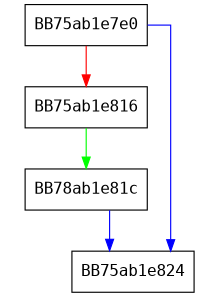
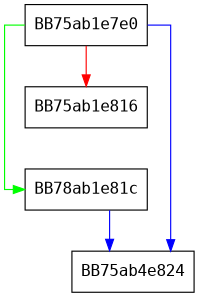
(86, 143) -> (5, 102)
(133, 272) -> (133, 272)
